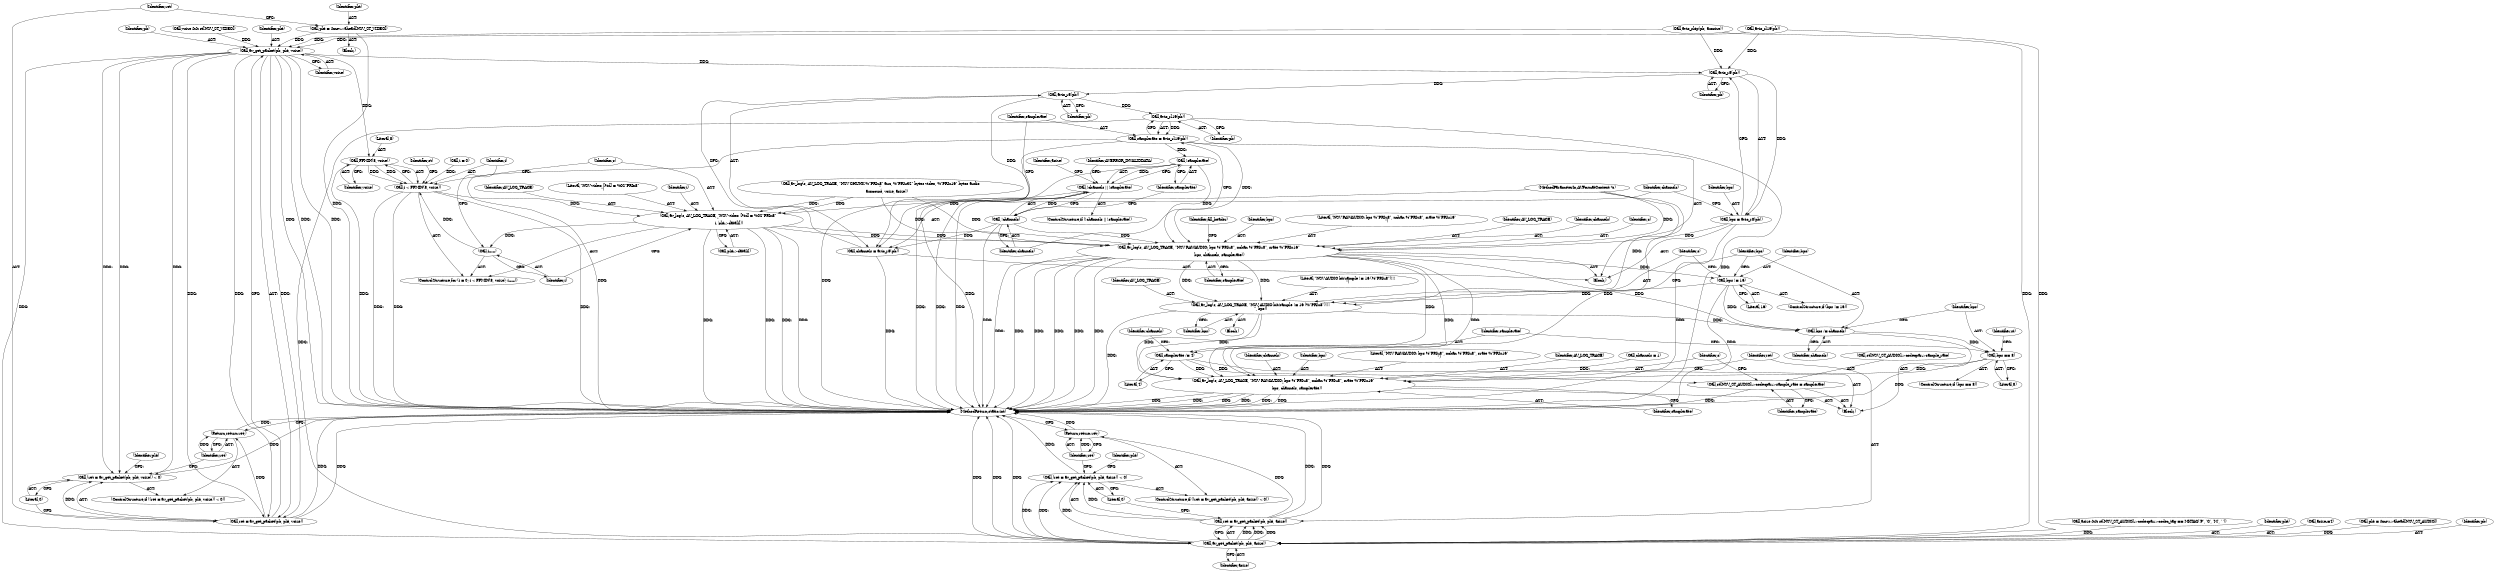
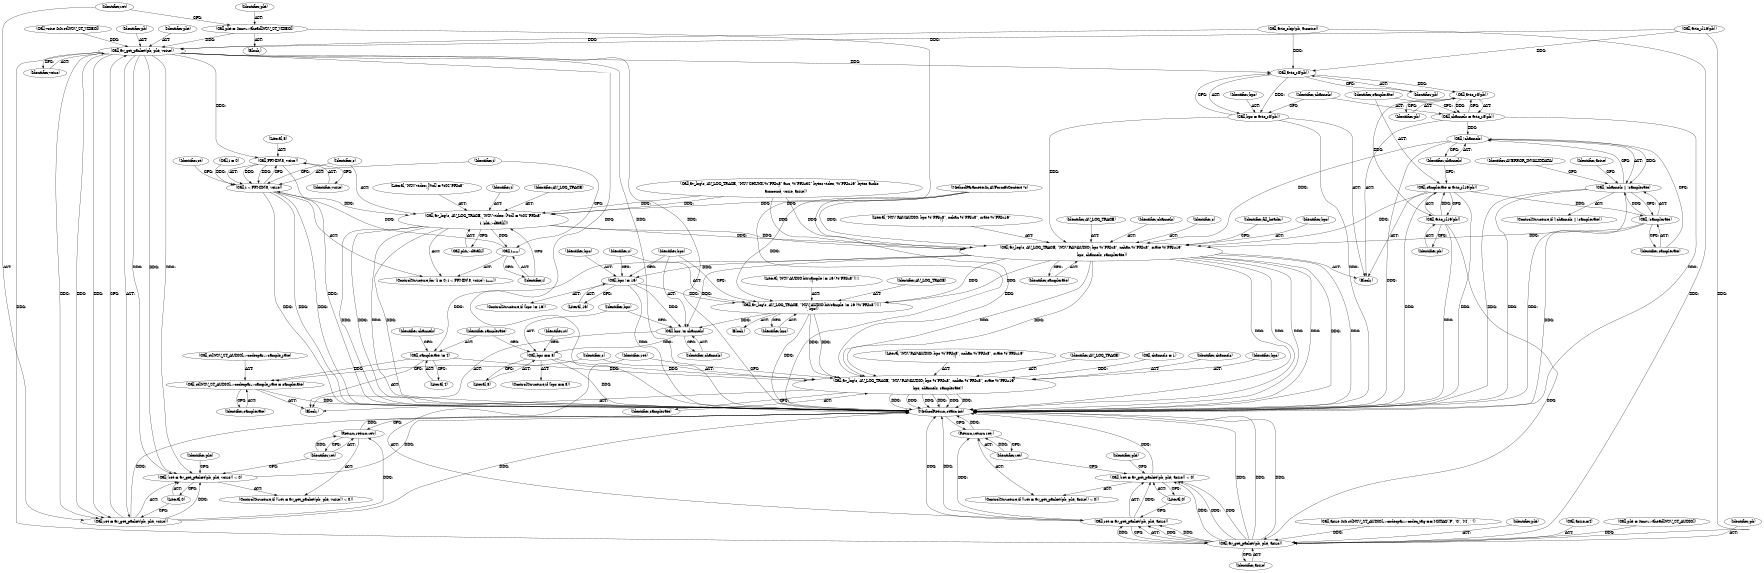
(952, 237) -> (1468, 127)
